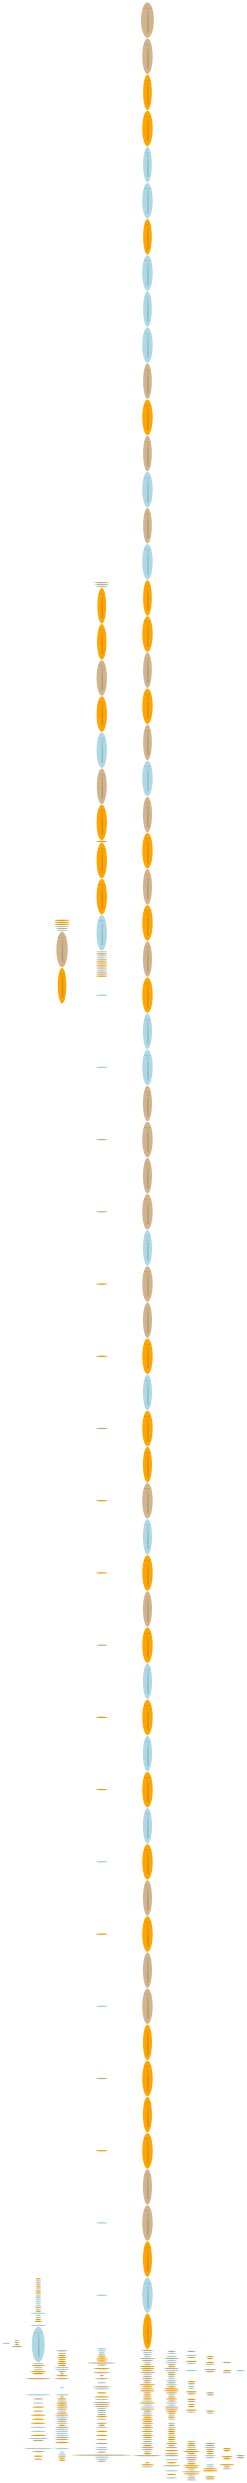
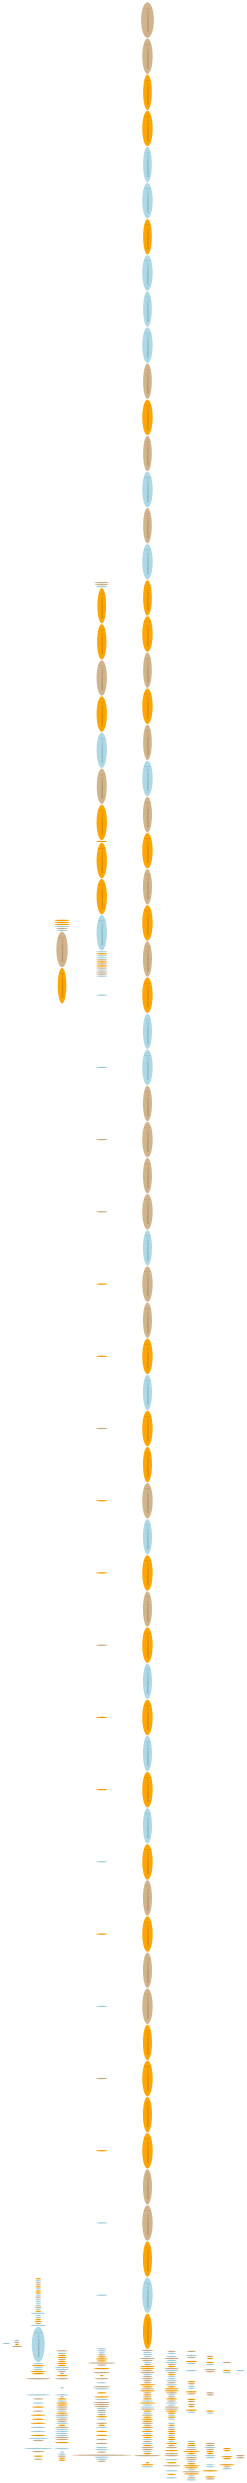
(102, 976) -> (102, 976)
none -> (38, 2323)
(210, 2469) -> none
